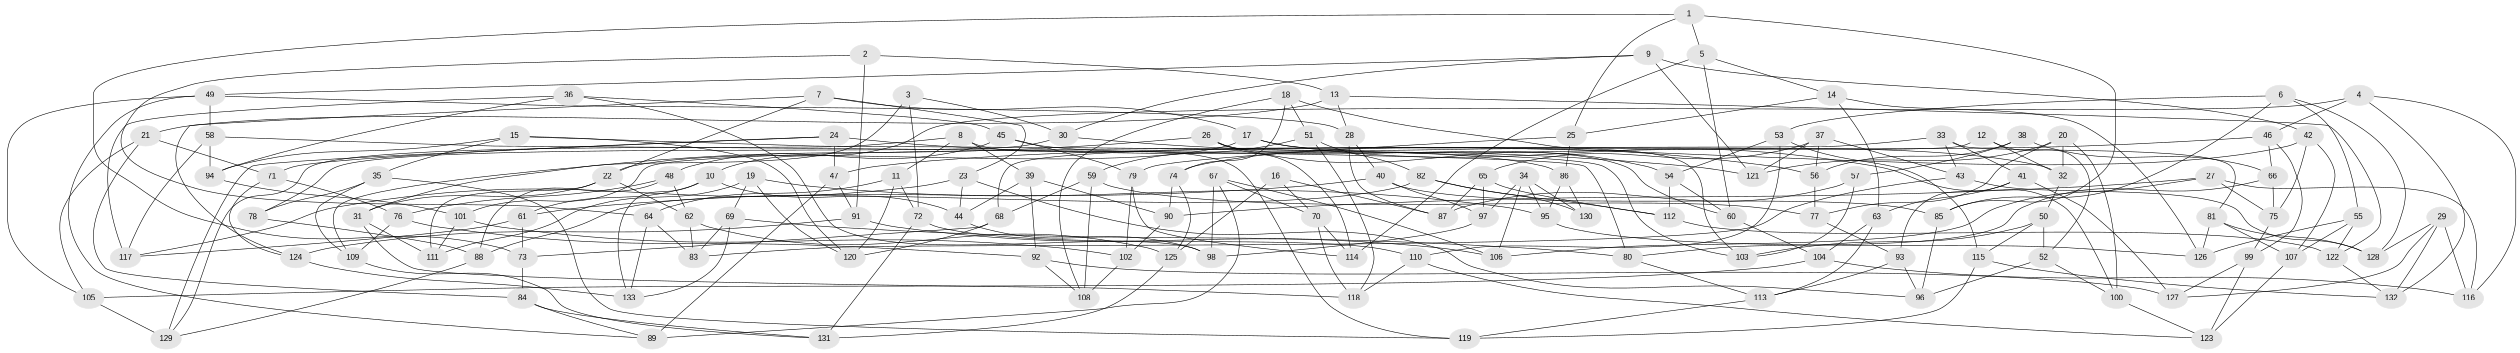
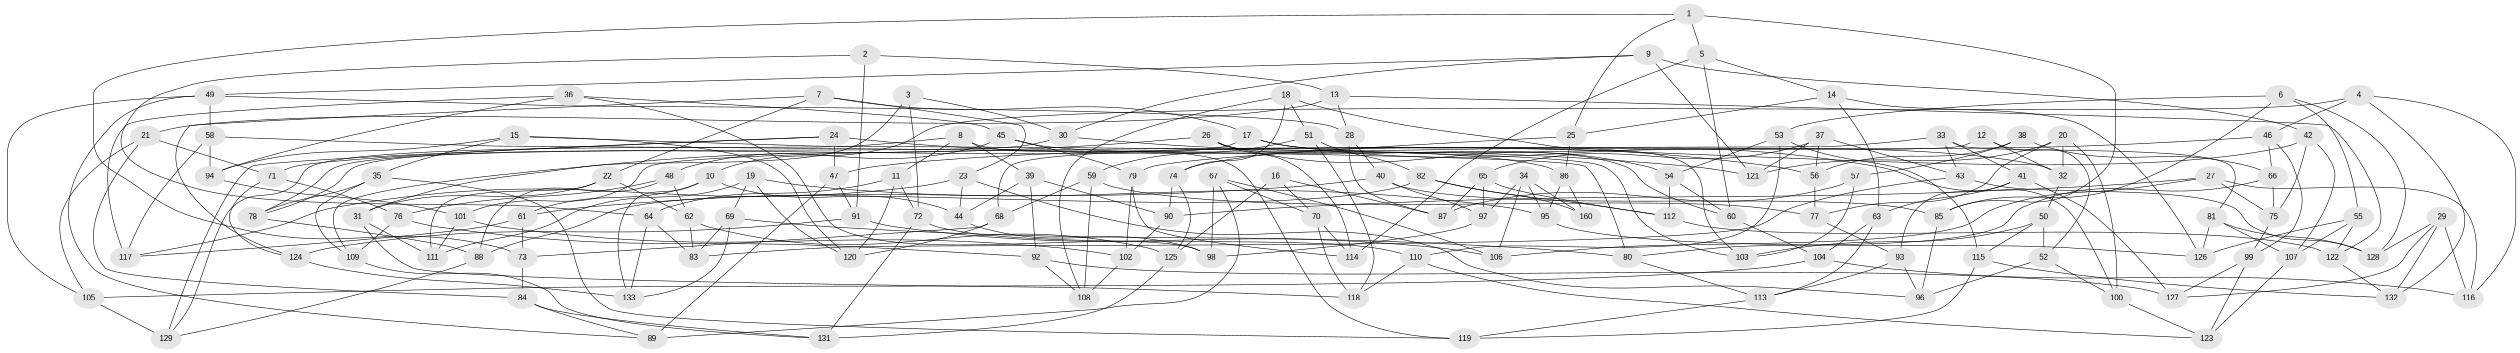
(928, 157) -> (745, 151)
(1586, 217) -> (1586, 217)
